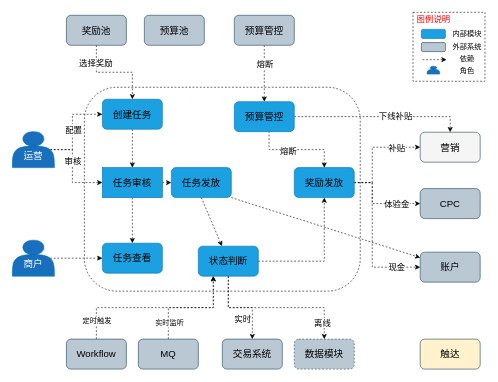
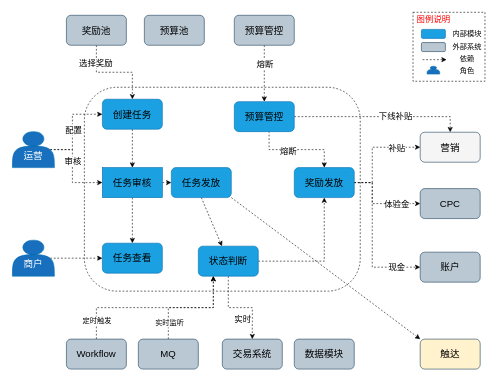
(408, 254) -> (337, 277)
(289, 308) -> none
(324, 354) -> (324, 354)
